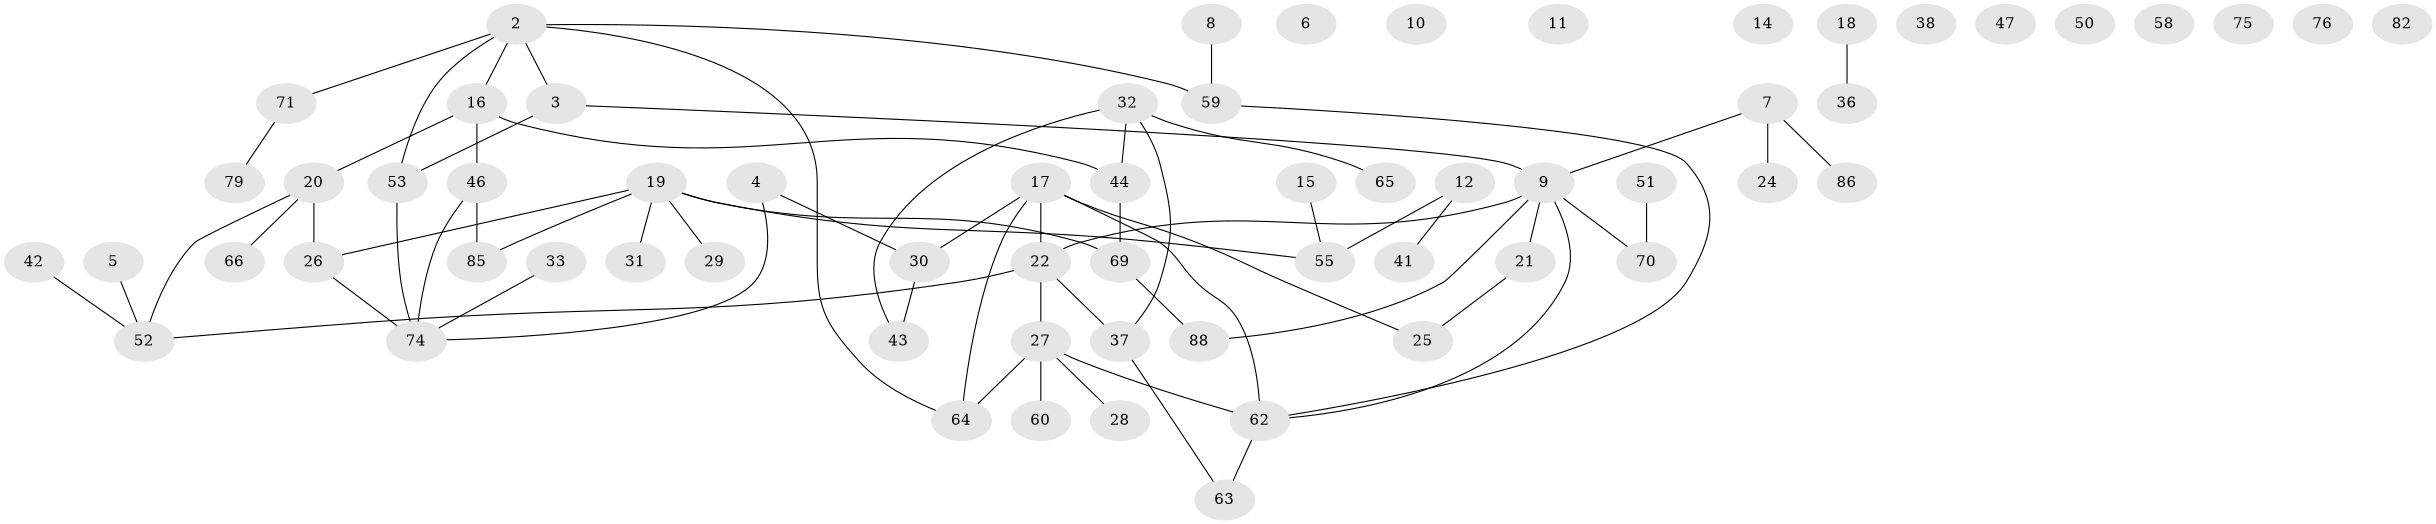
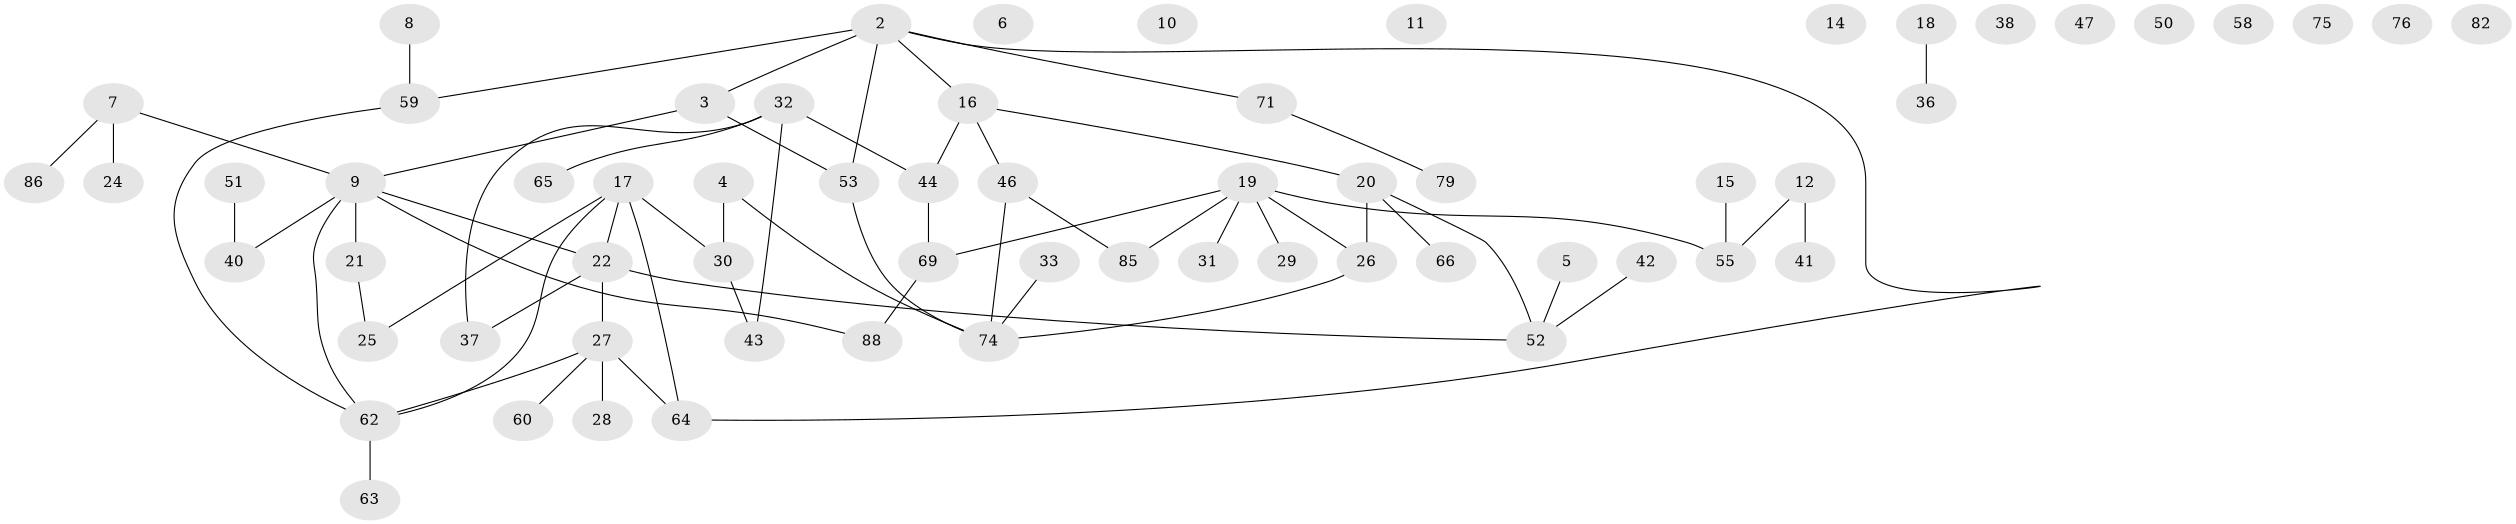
(1647, 262) -> (235, 262)
(1173, 421) -> none
